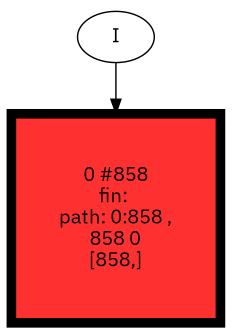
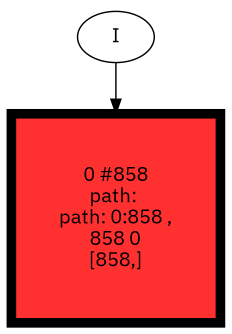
(116, 218) -> (116, 218)
